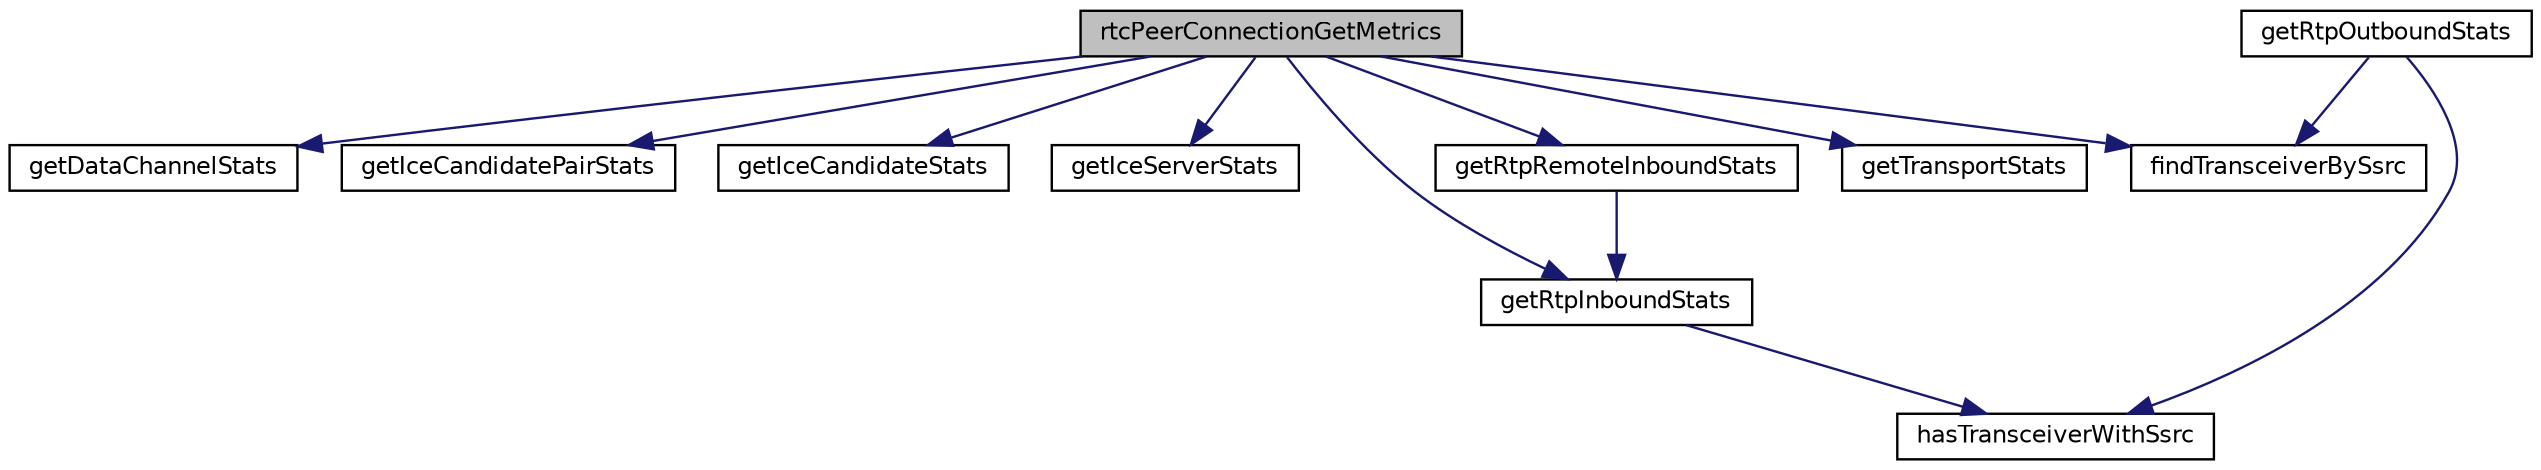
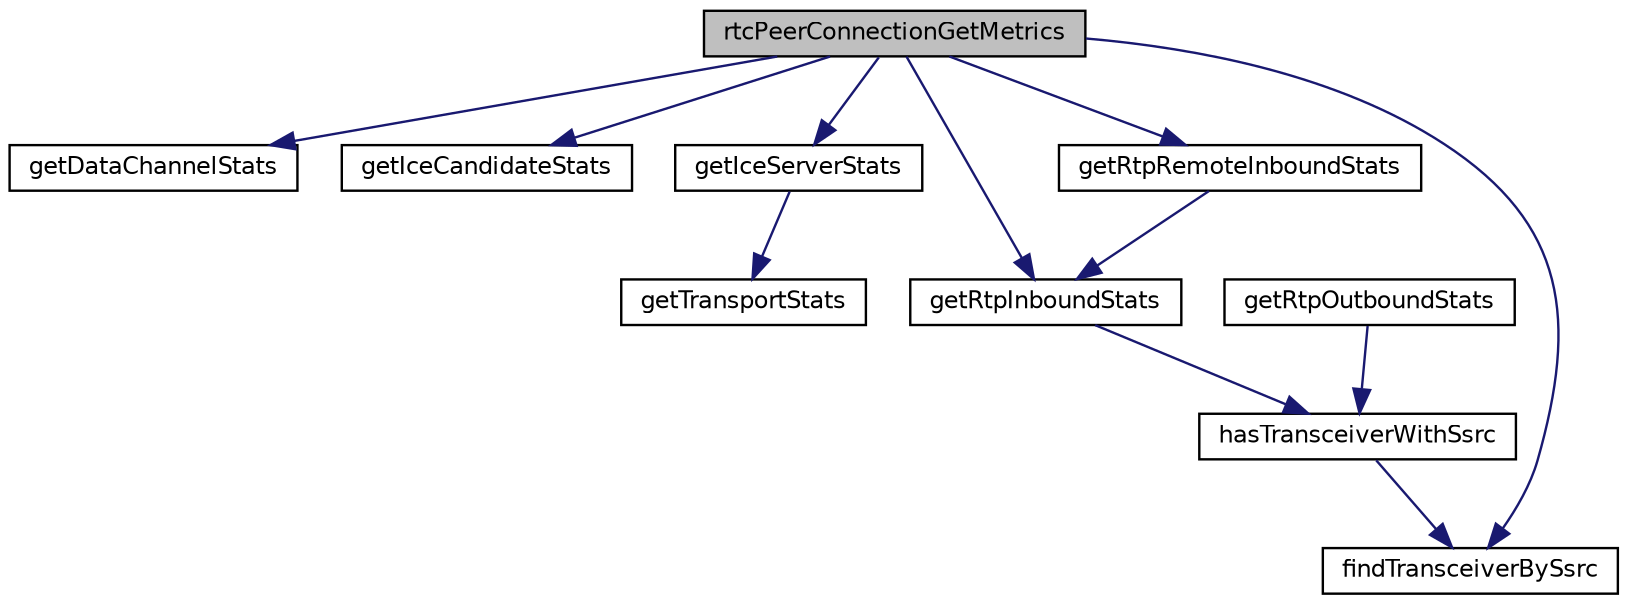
(2340, 91) -> (1406, 495)
(1606, 99) -> (776, 224)
(509, 168) -> none
